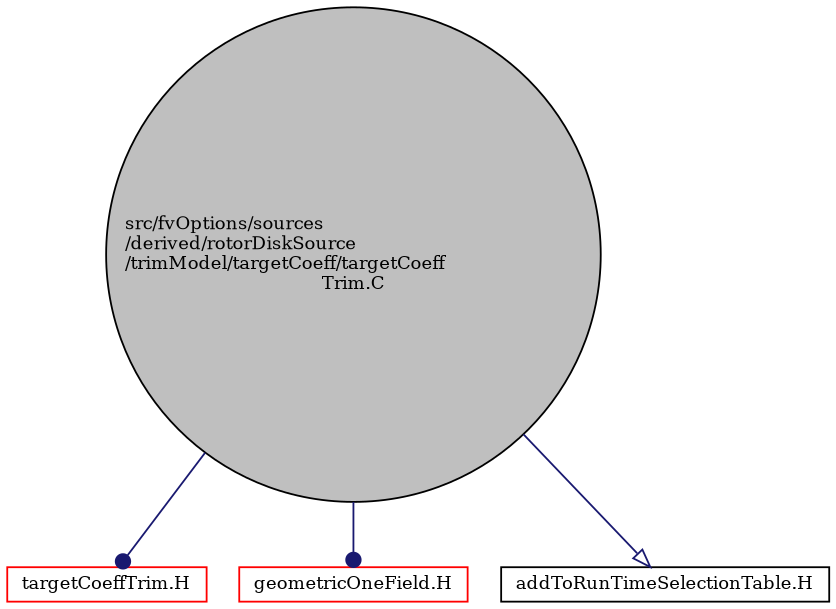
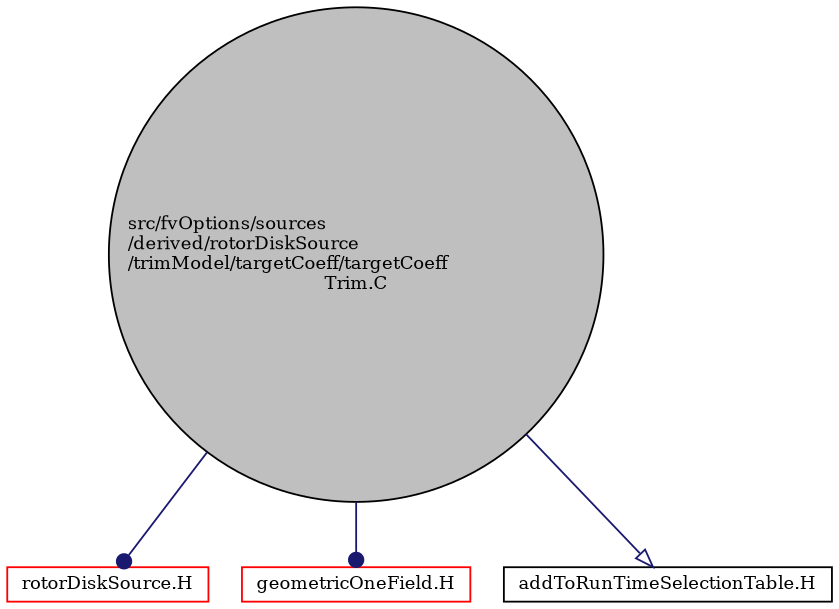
(107, 584) -> (108, 584)
